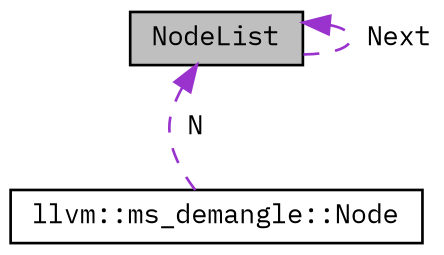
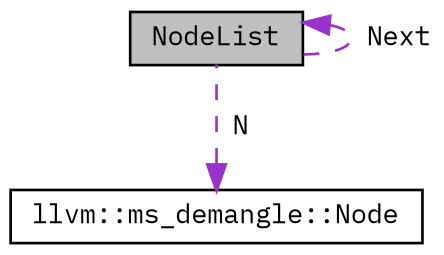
(171, 141) -> (217, 114)
